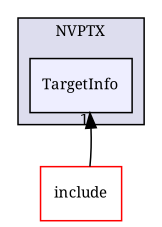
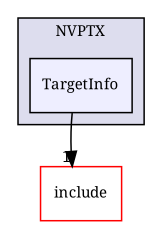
(91, 147) -> (71, 134)
